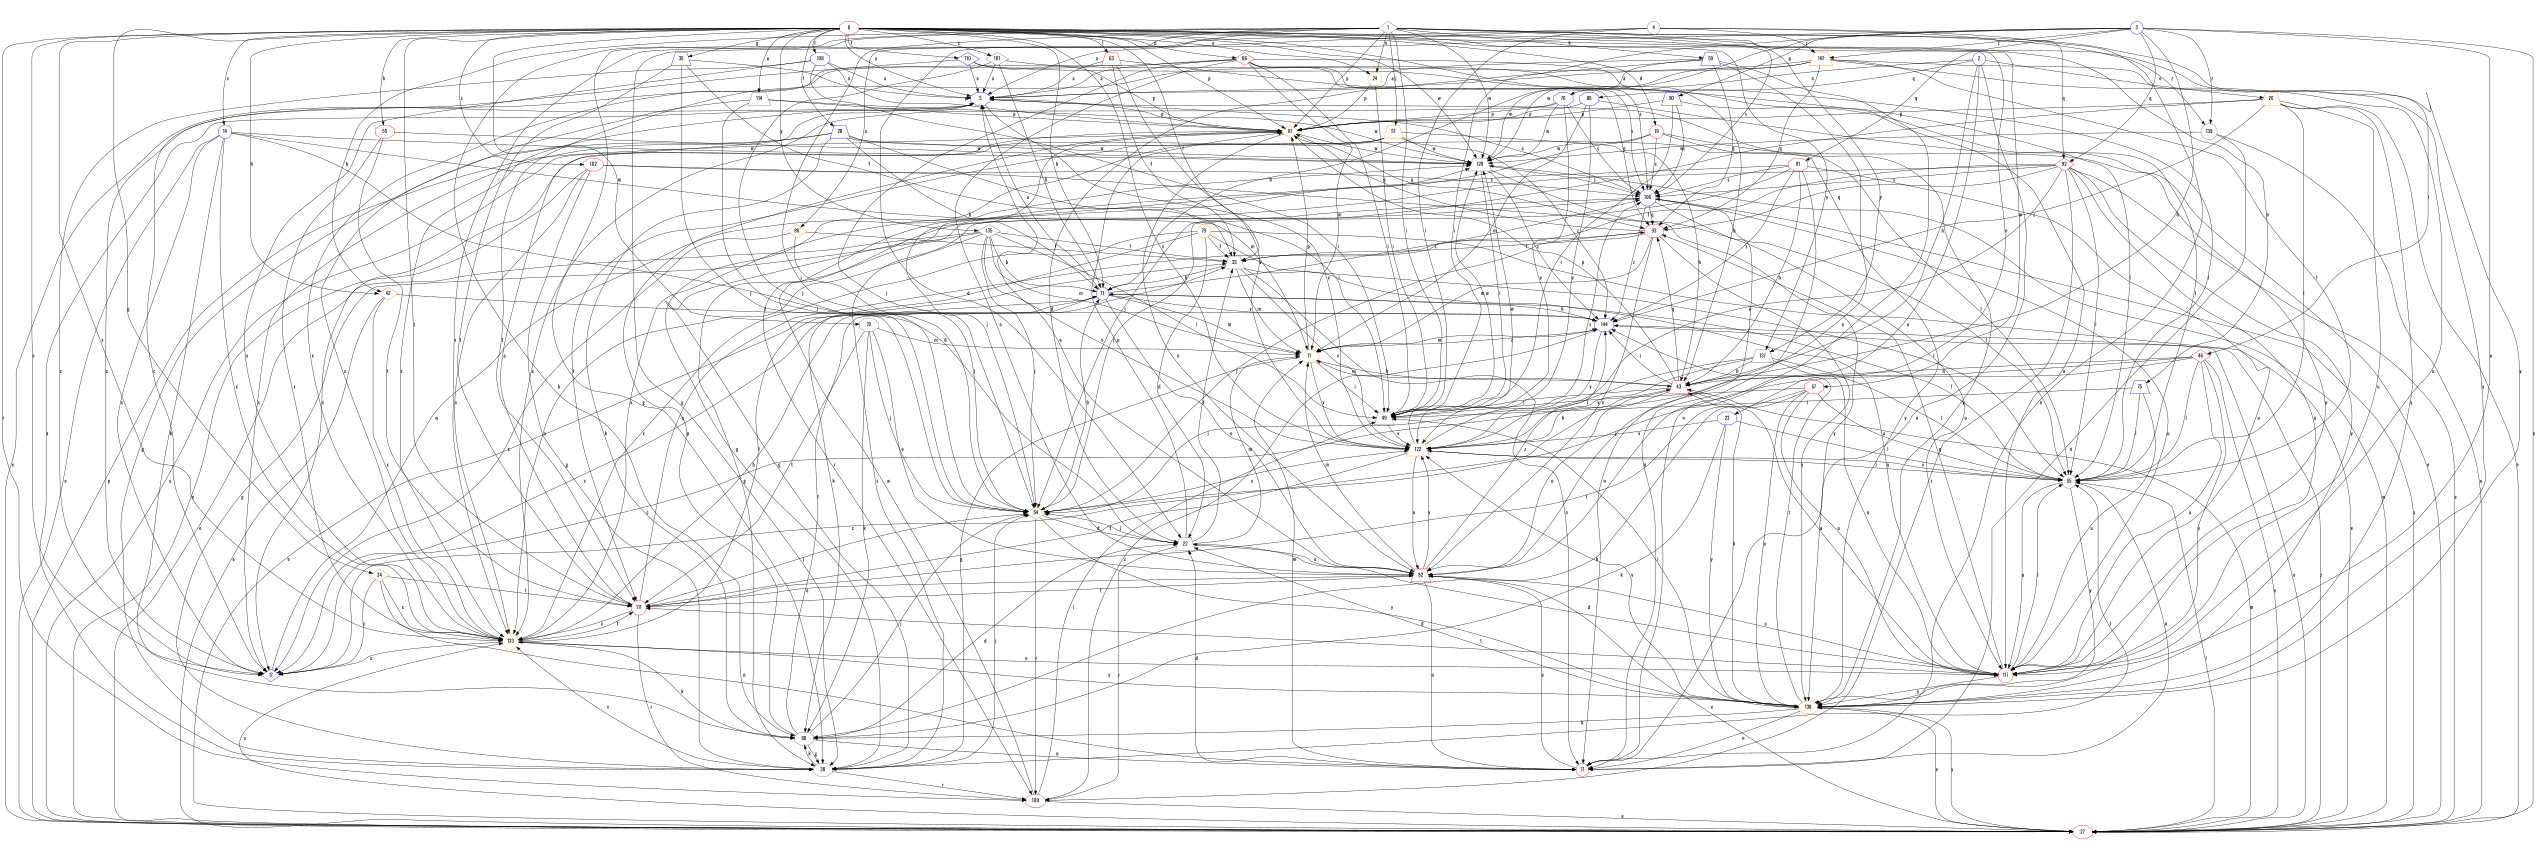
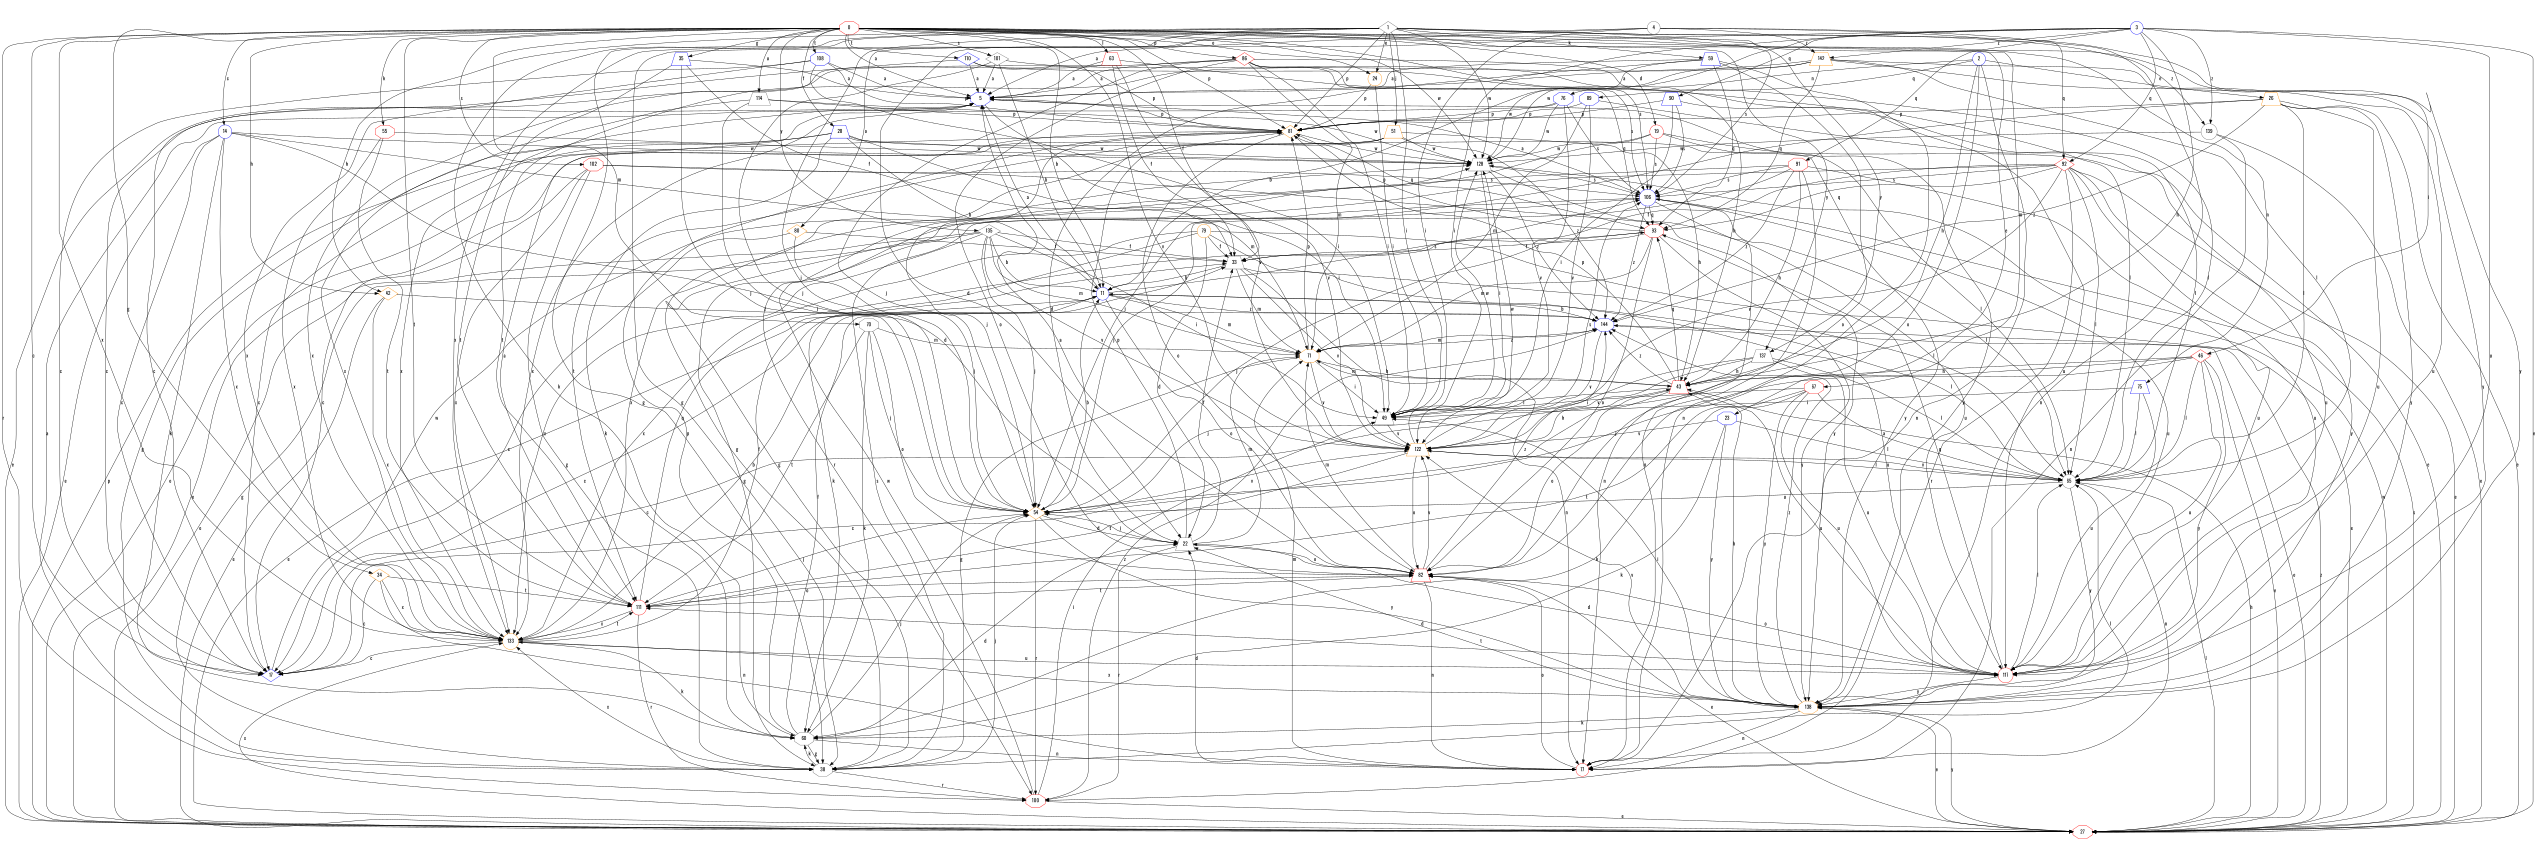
(2022, 562) -> (1581, 501)
(2252, 608) -> (2252, 608)
